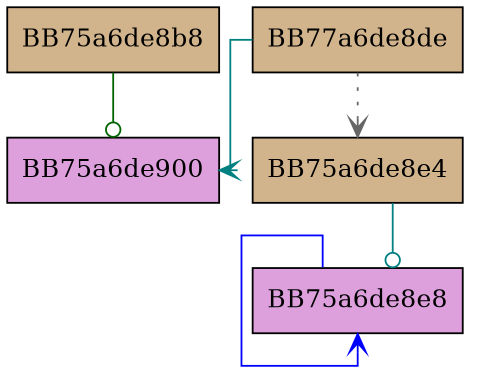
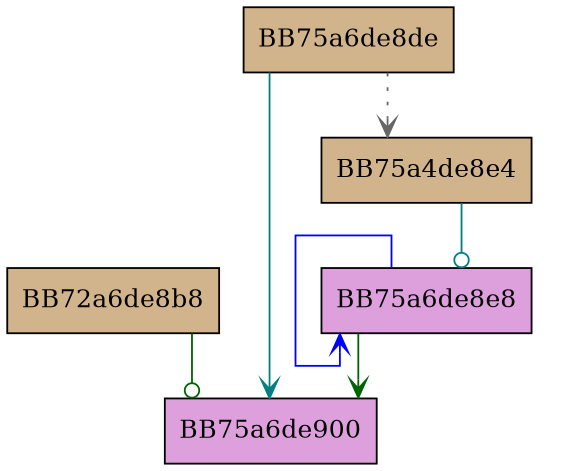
(113, 40) -> (113, 301)
(358, 40) -> (349, 40)
(358, 170) -> (427, 170)
none -> (358, 357)
